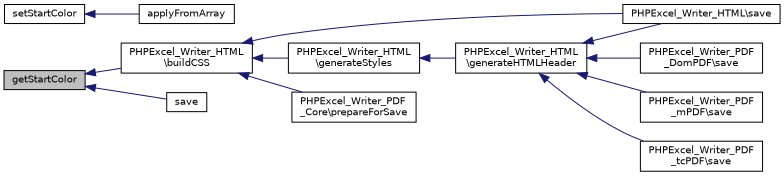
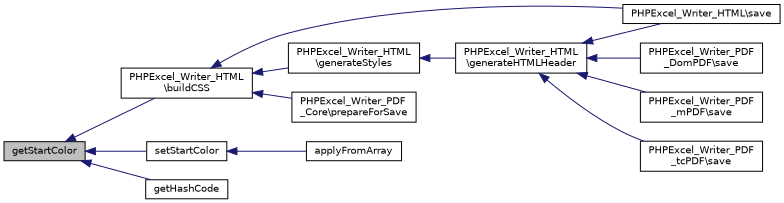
(187, 102) -> (187, 189)
none -> (121, 151)
